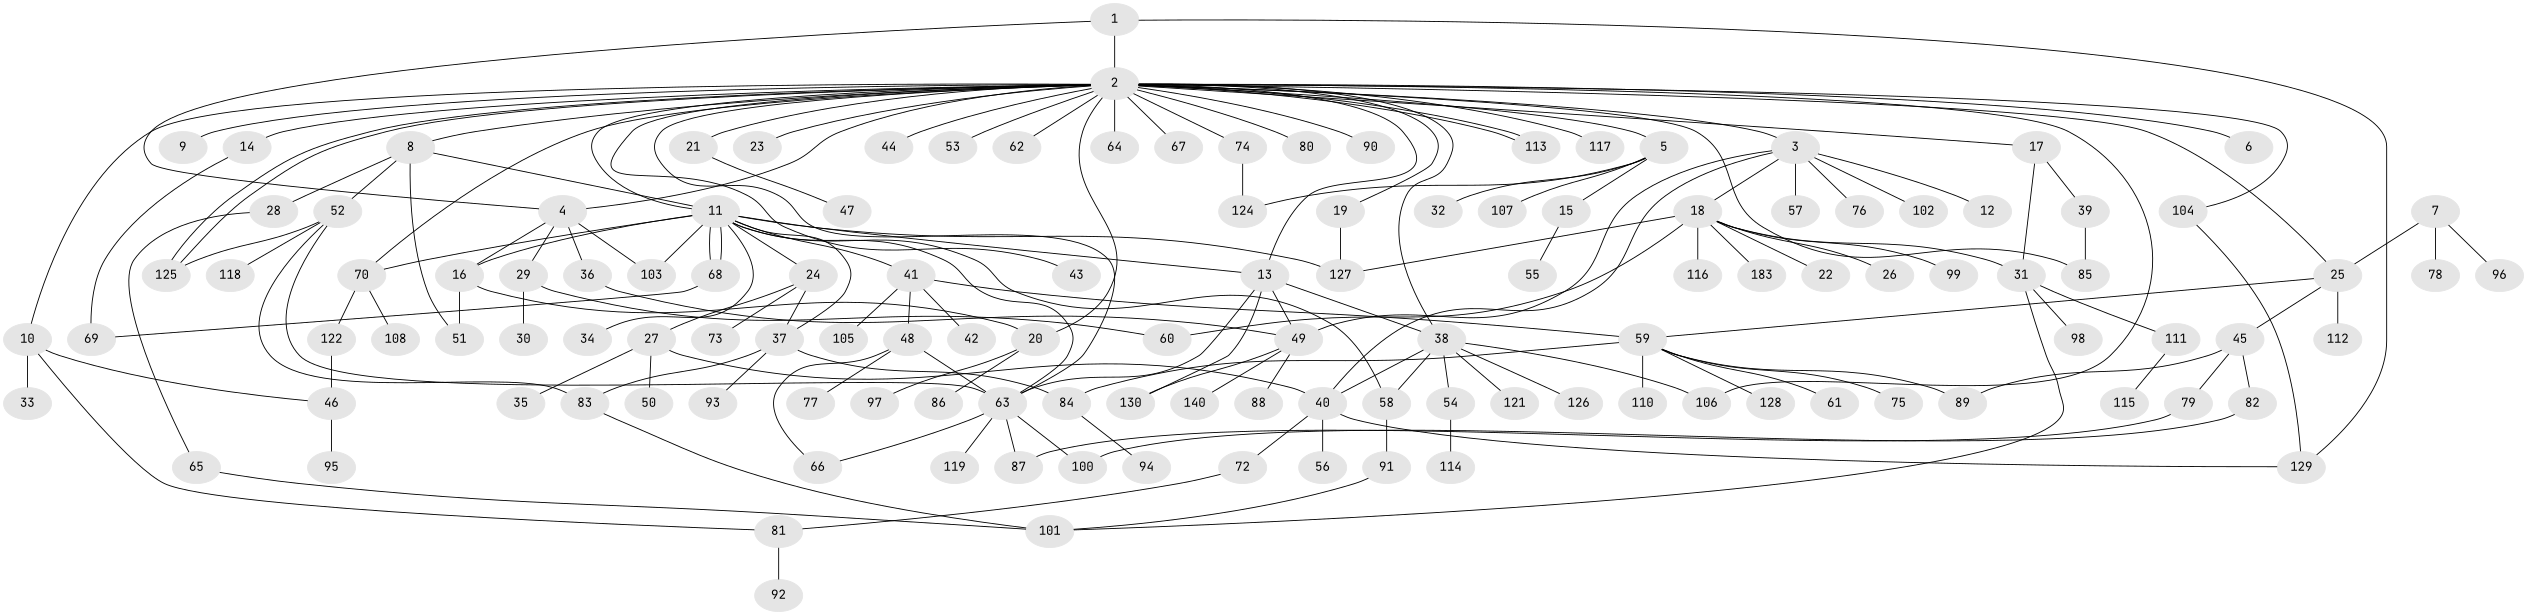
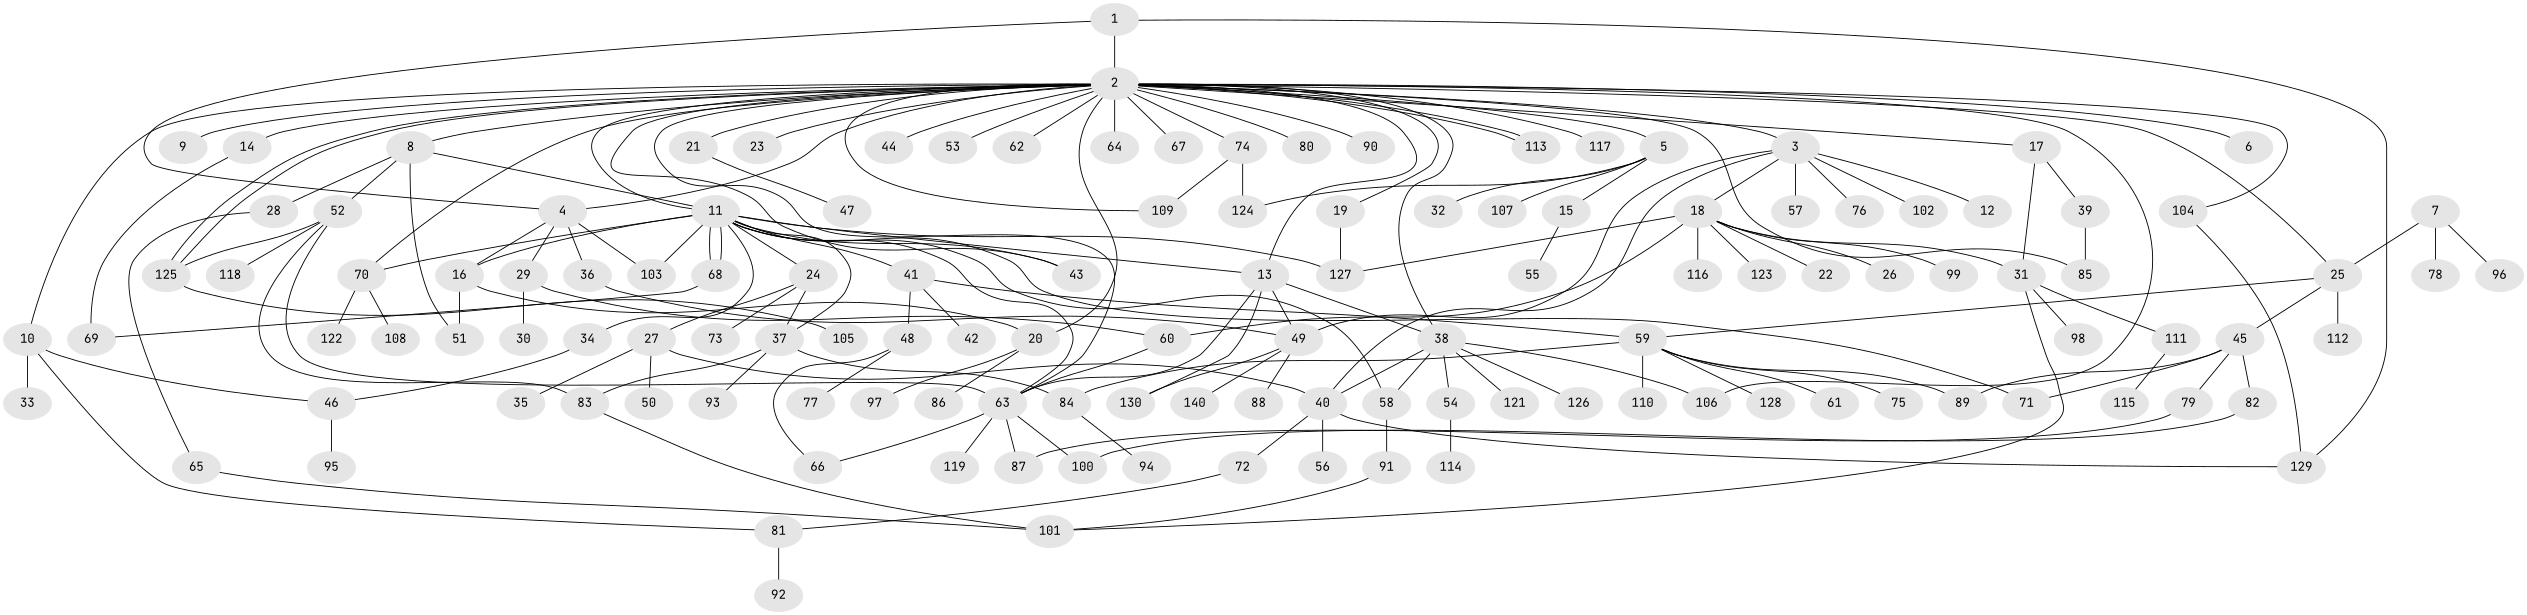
none -> (1163, 212)
none -> (896, 244)
(1762, 276) -> (1762, 276)
(875, 309) -> (505, 308)
(947, 366) -> (1084, 371)
(332, 372) -> (480, 377)
none -> (2027, 404)
